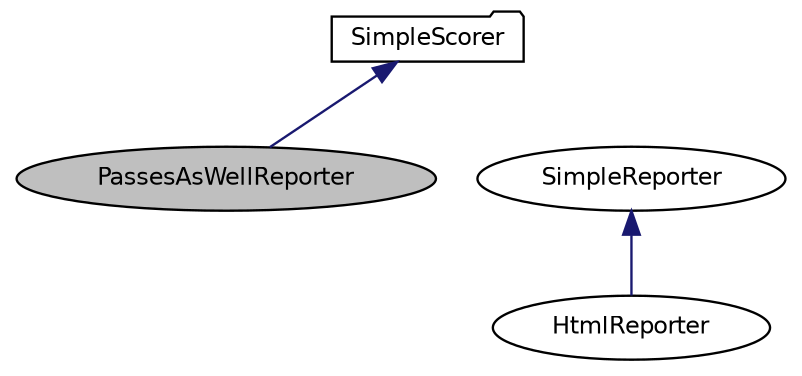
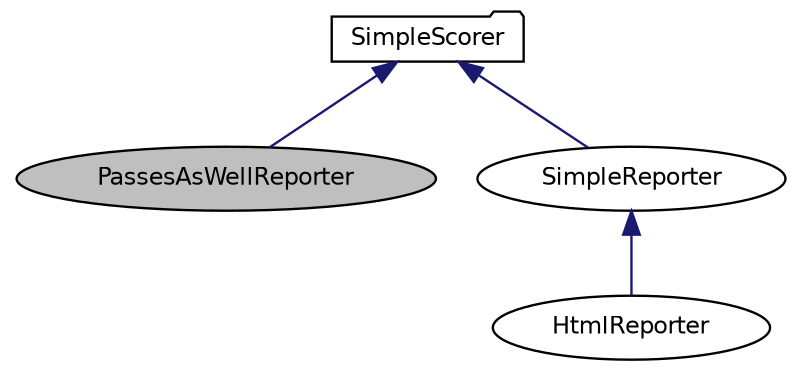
none -> (534, 112)
